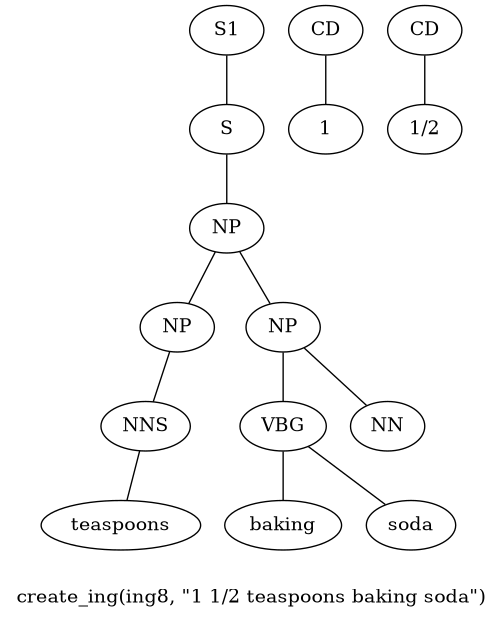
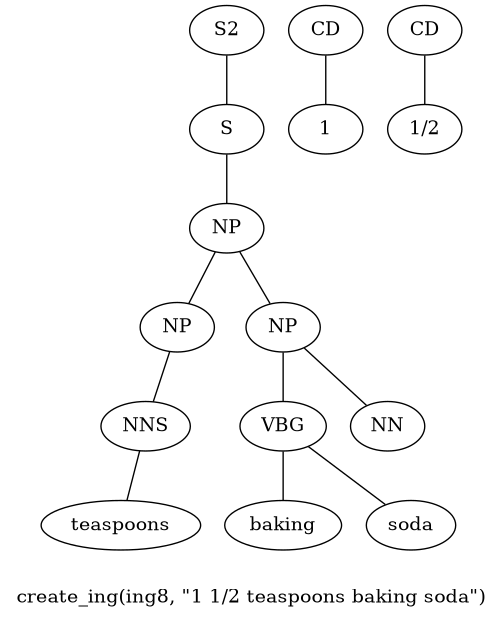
(227, 30) -> (227, 30)
